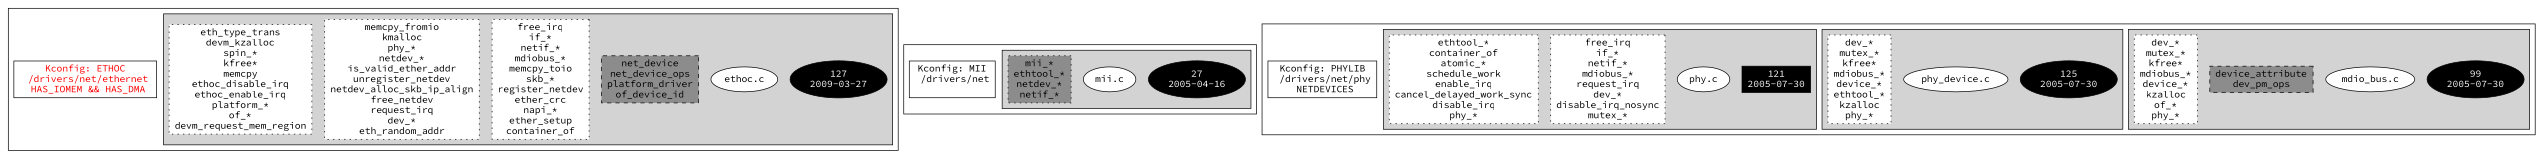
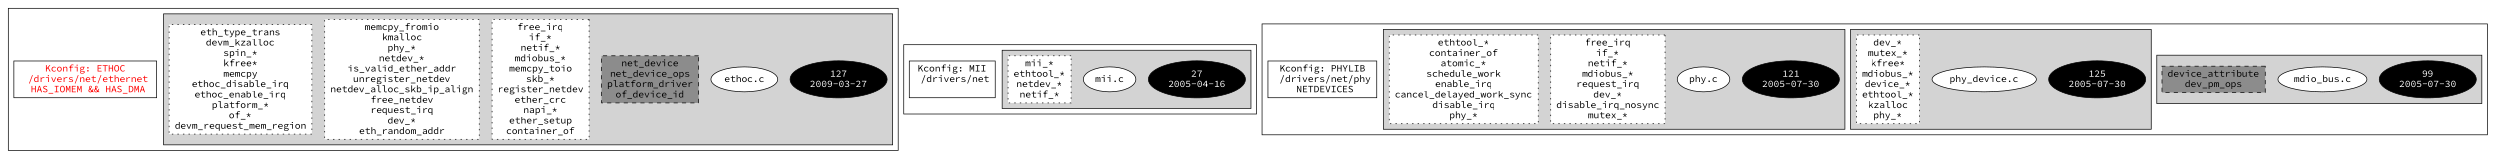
(1040, 79) -> (1040, 79)
(1776, 79) -> (1791, 79)
(2166, 79) -> none
